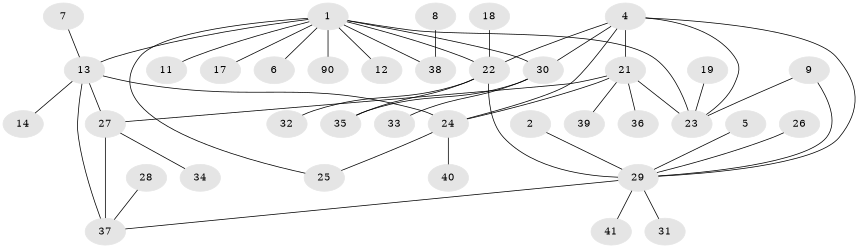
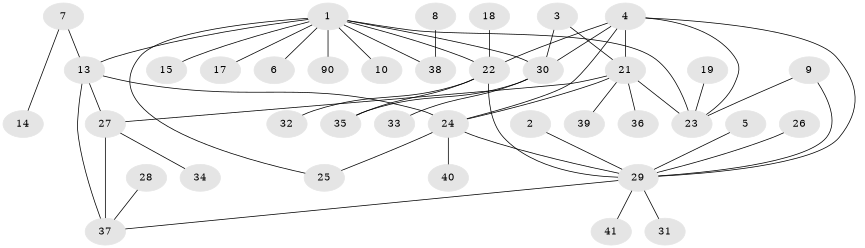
none -> (557, 16)
(167, 70) -> (167, 70)
(382, 70) -> (382, 70)
(54, 97) -> (43, 70)
none -> (541, 155)
